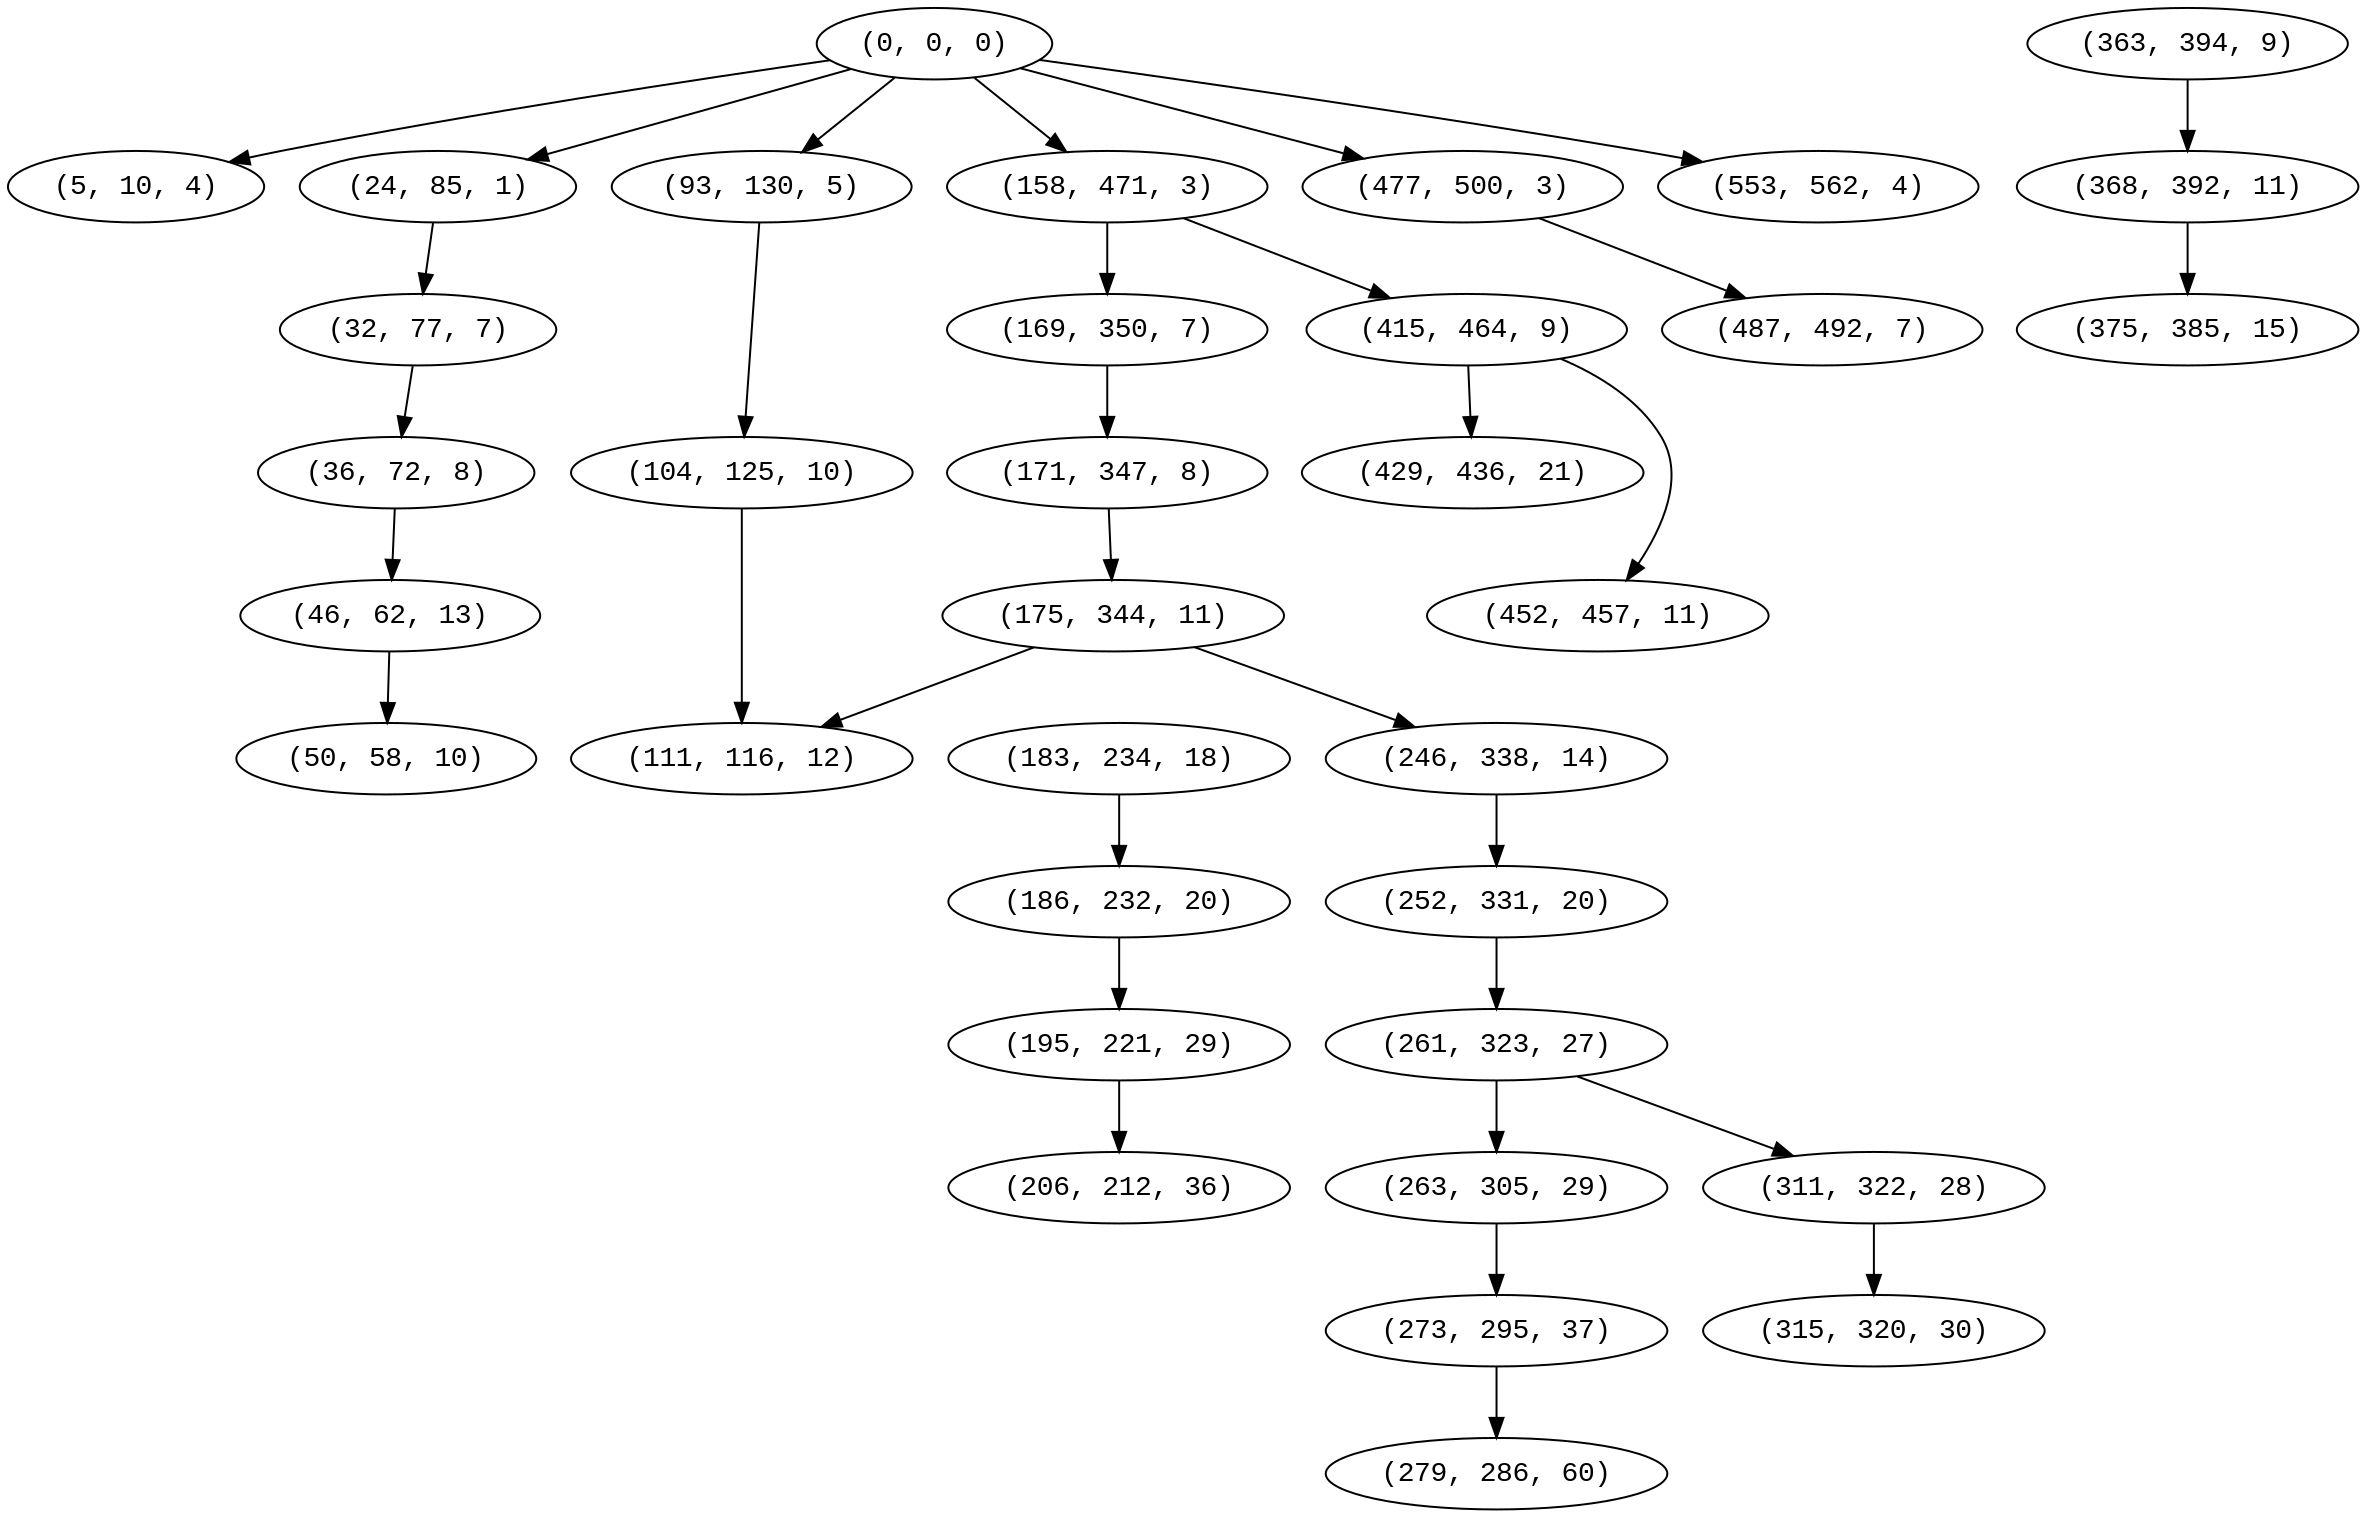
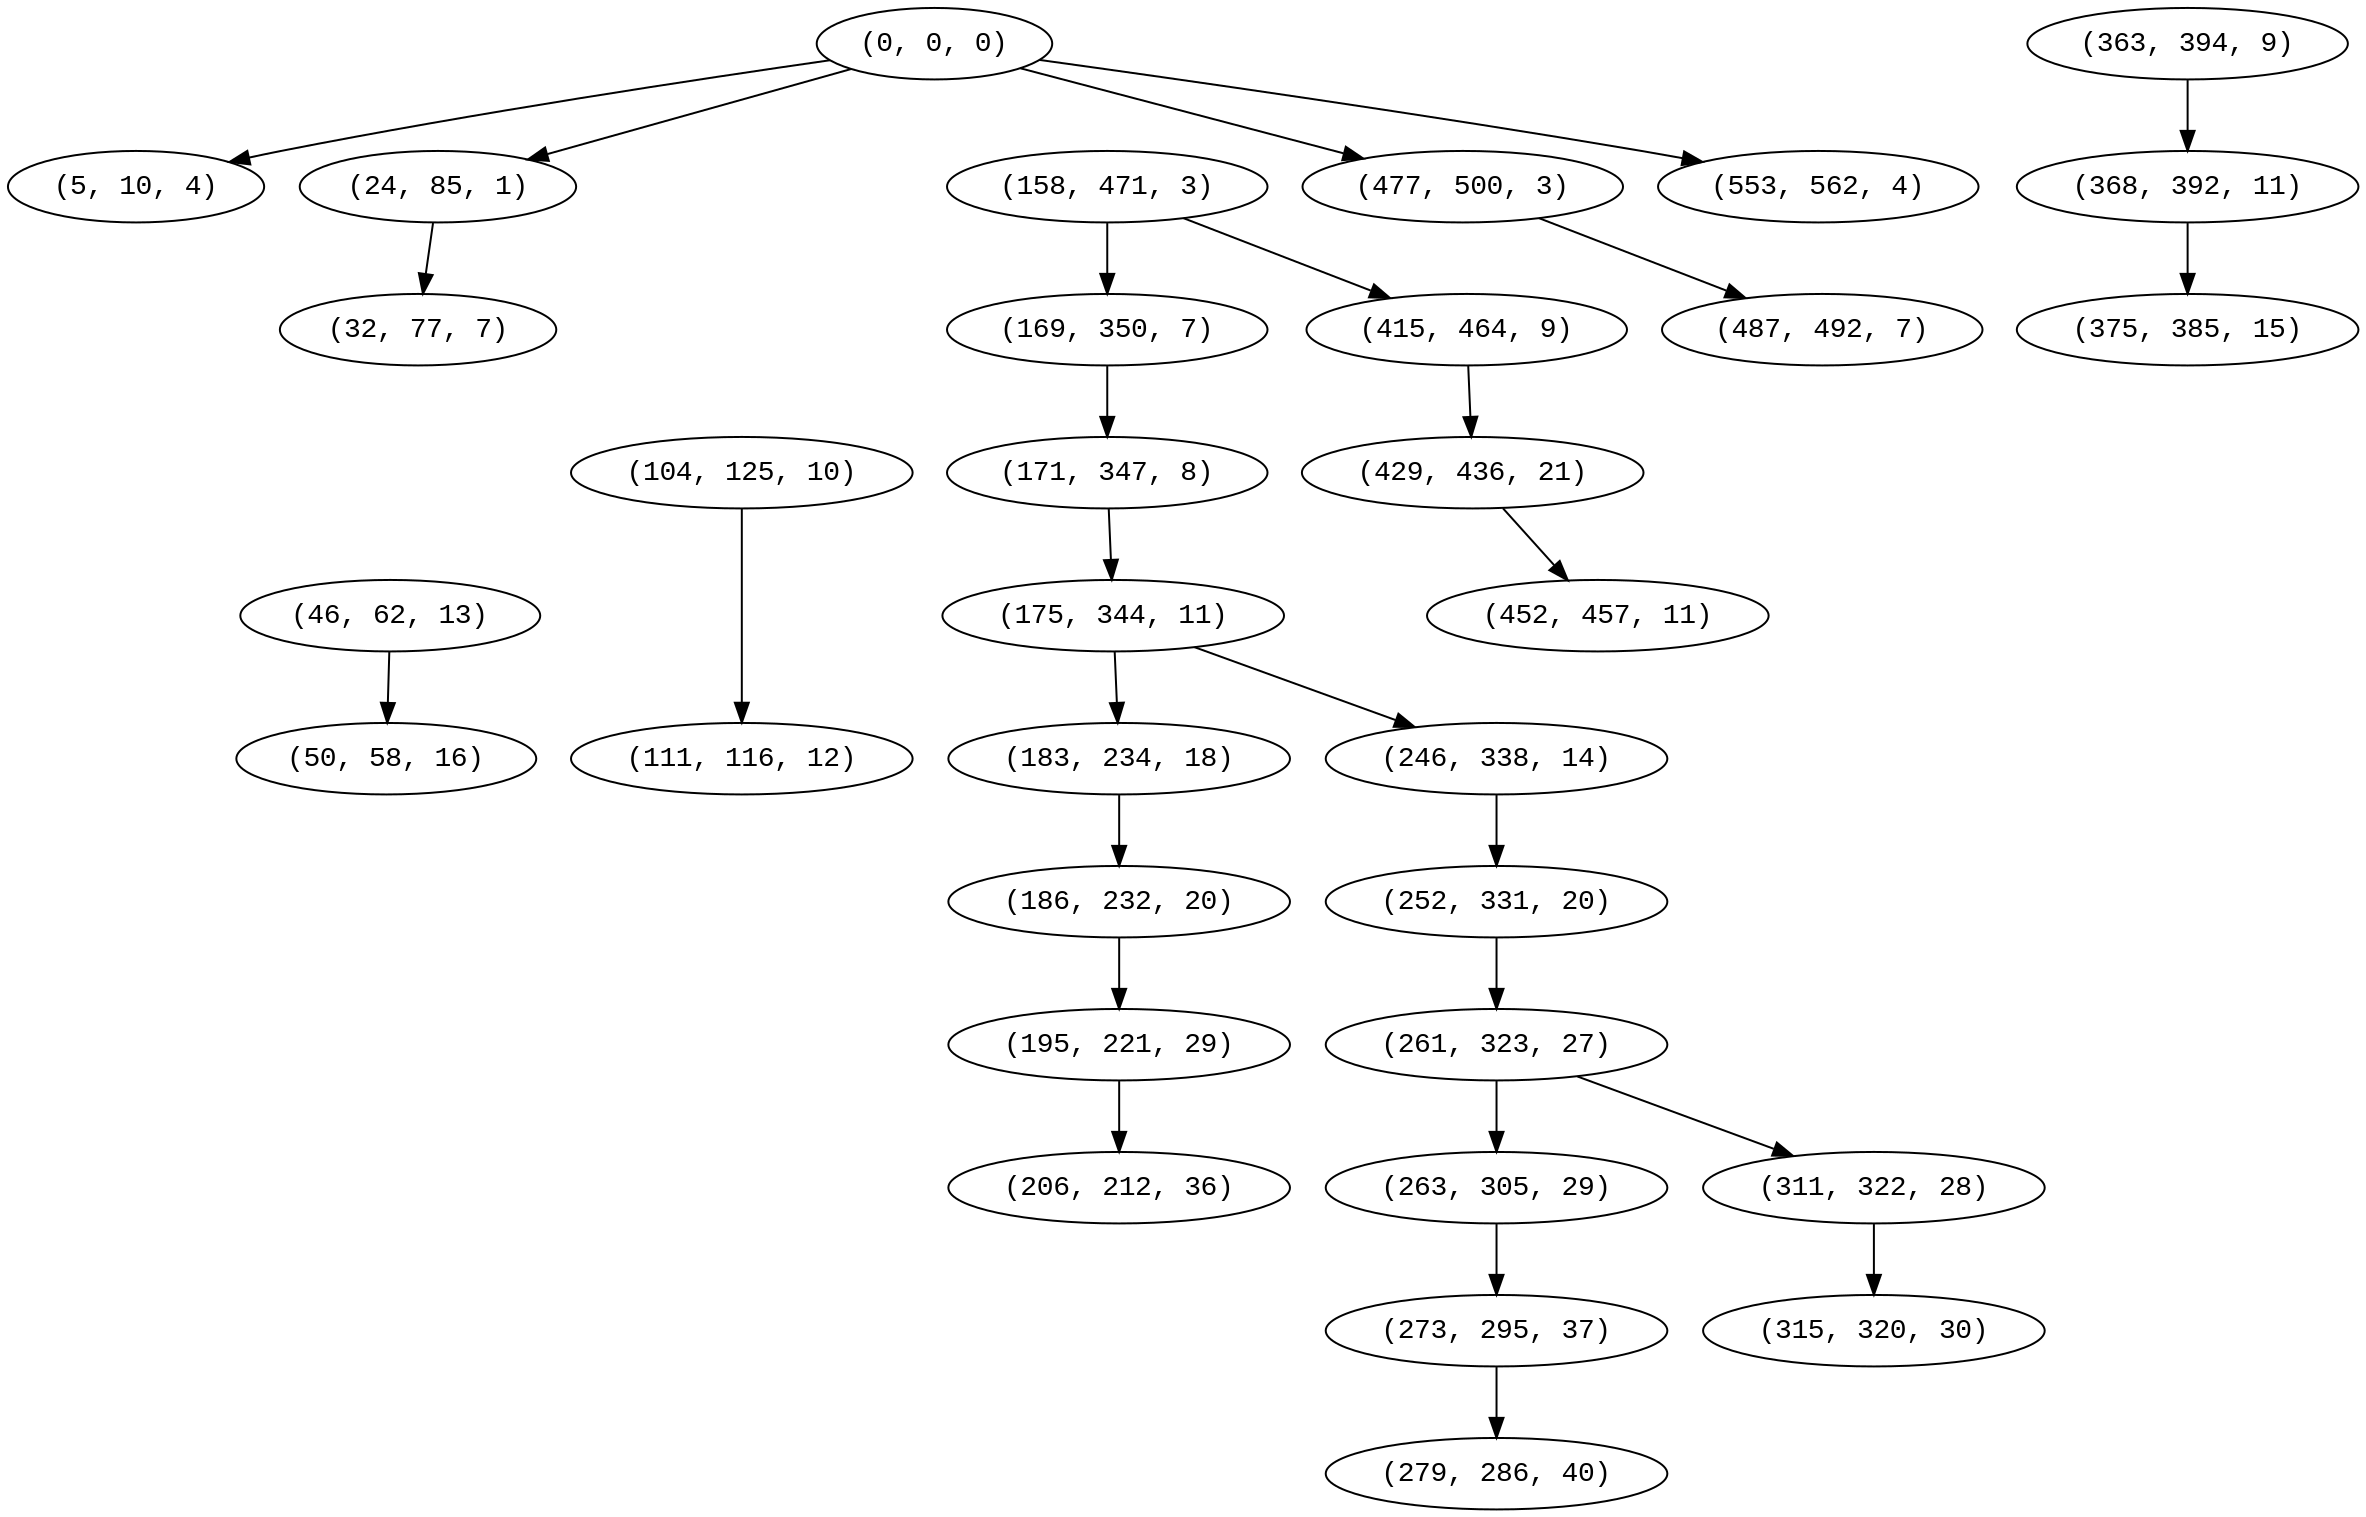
(1013, 108) -> none
(762, 187) -> none
(1663, 440) -> (1529, 537)
(396, 473) -> none
(937, 684) -> (1116, 677)
(386, 759) -> (386, 759)
(1497, 1474) -> (1497, 1474)
